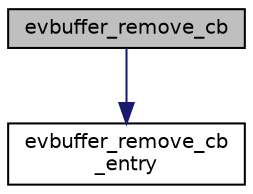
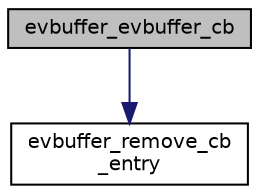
(126, 29) -> (130, 29)
